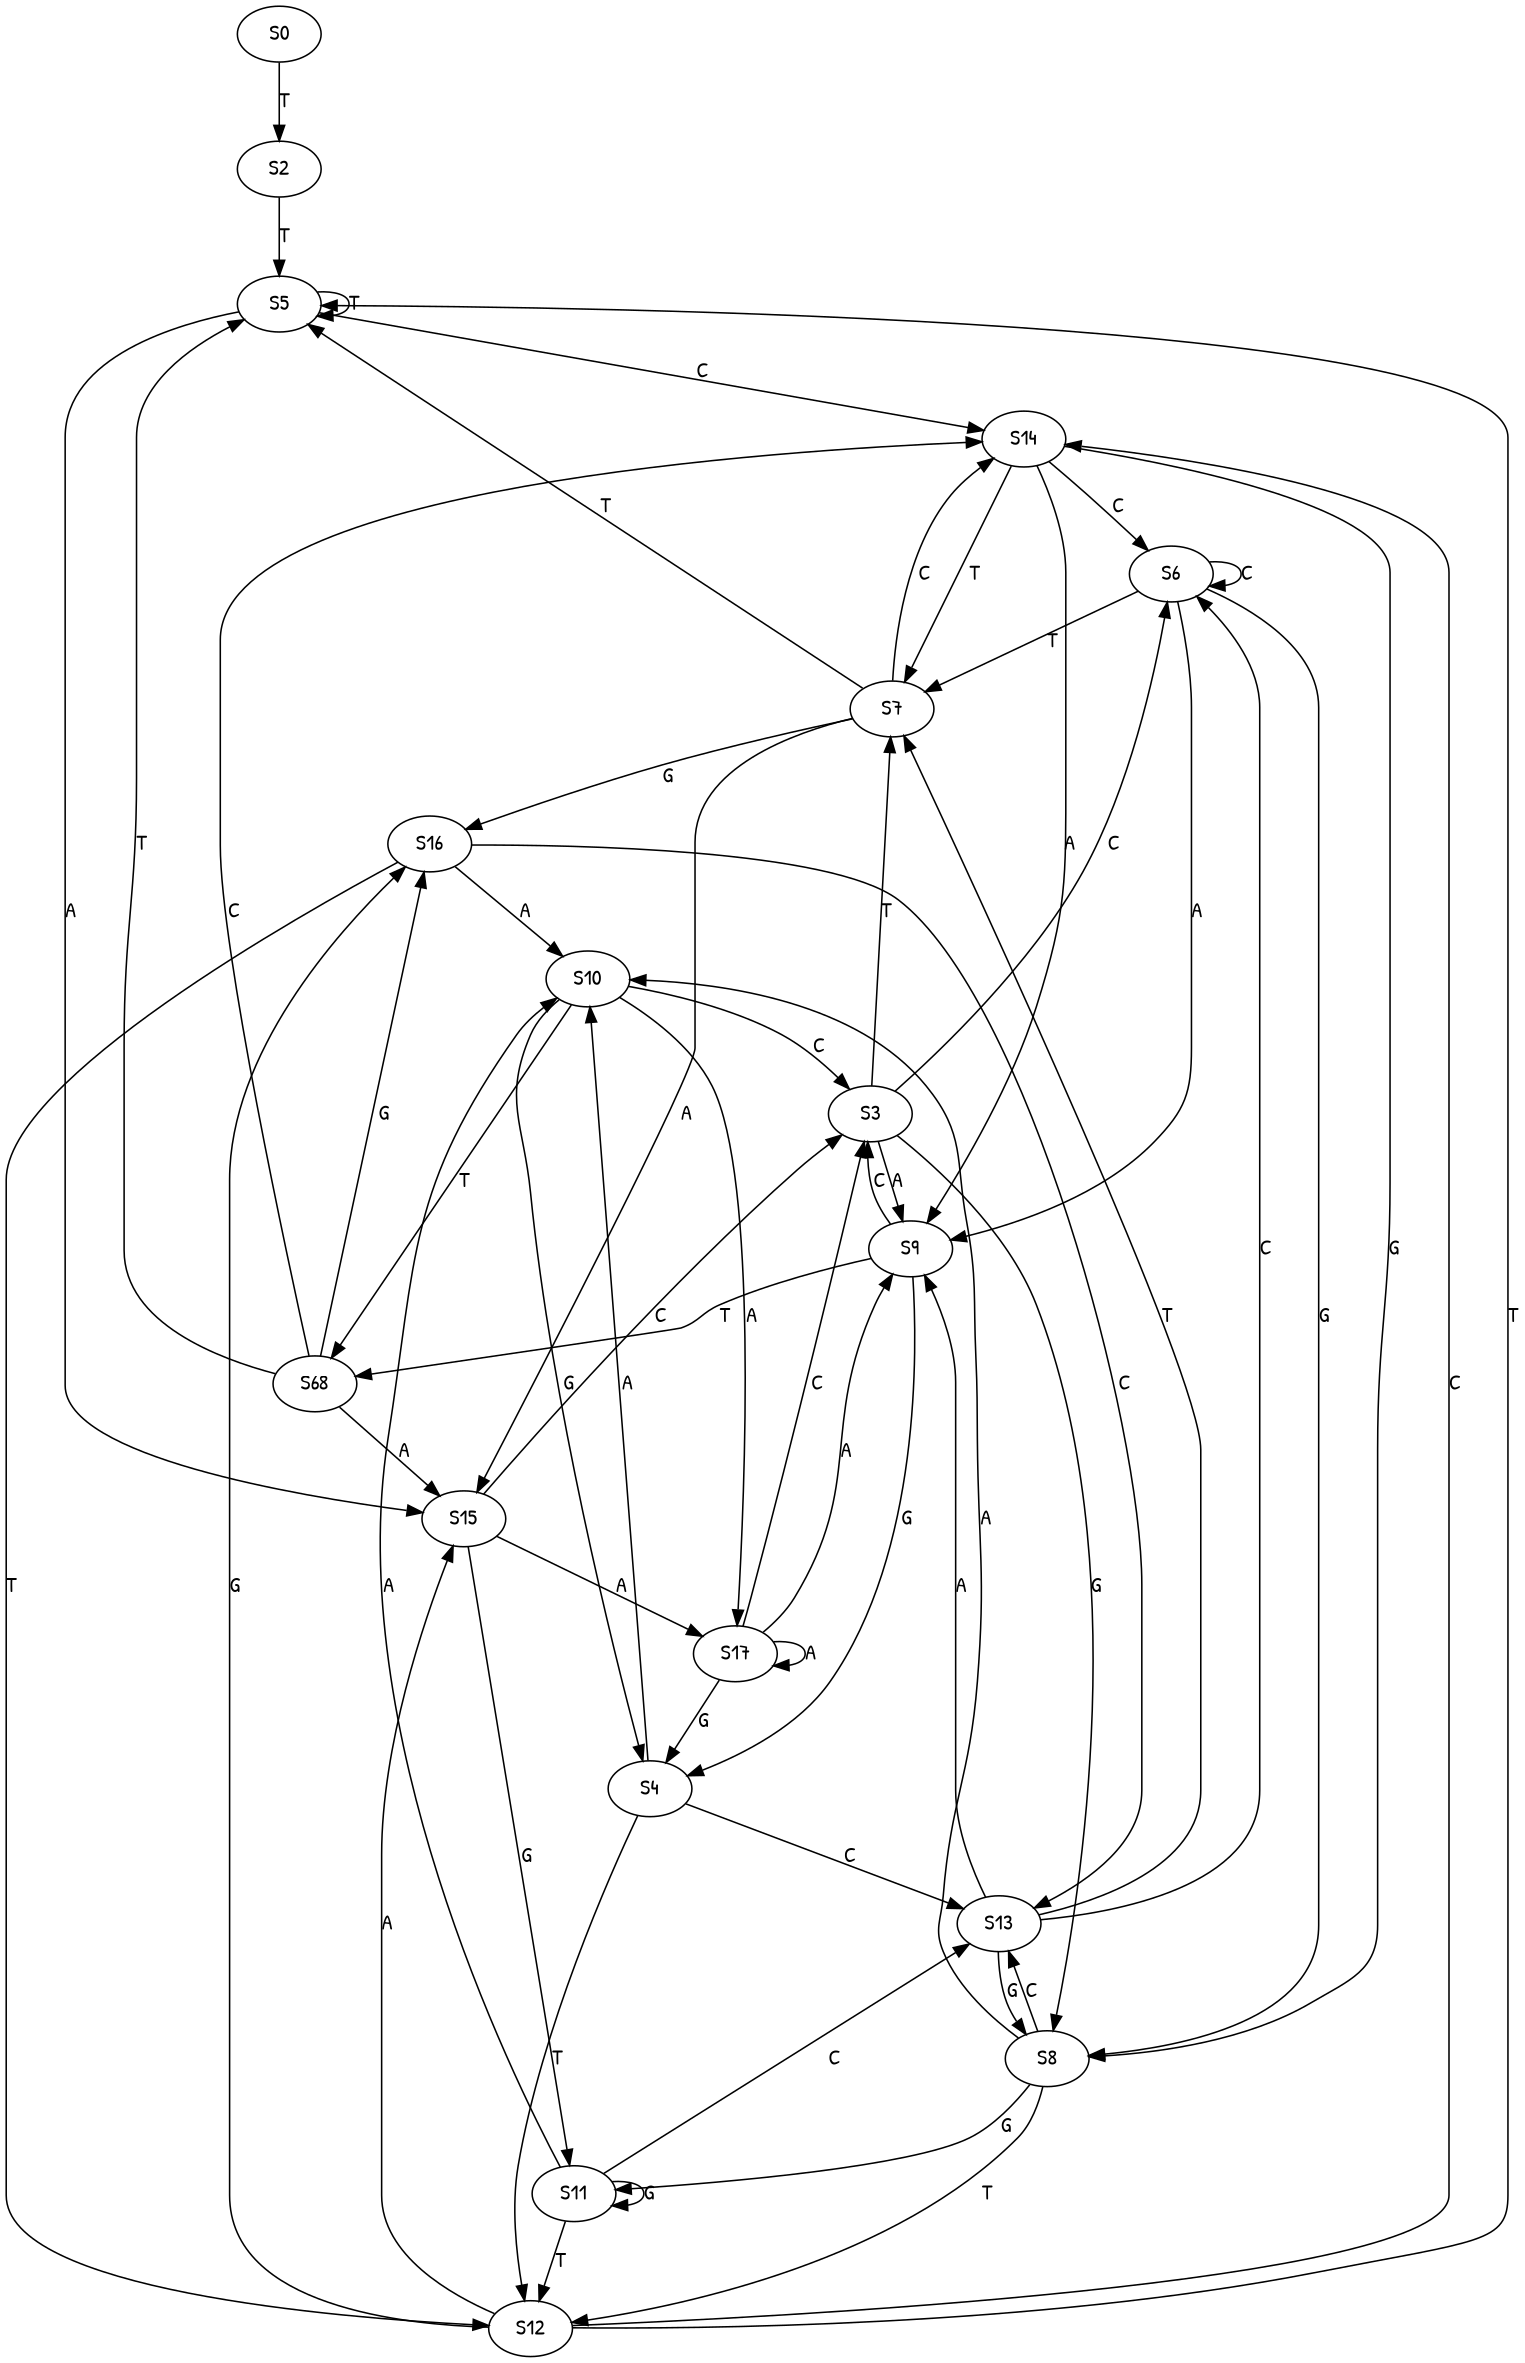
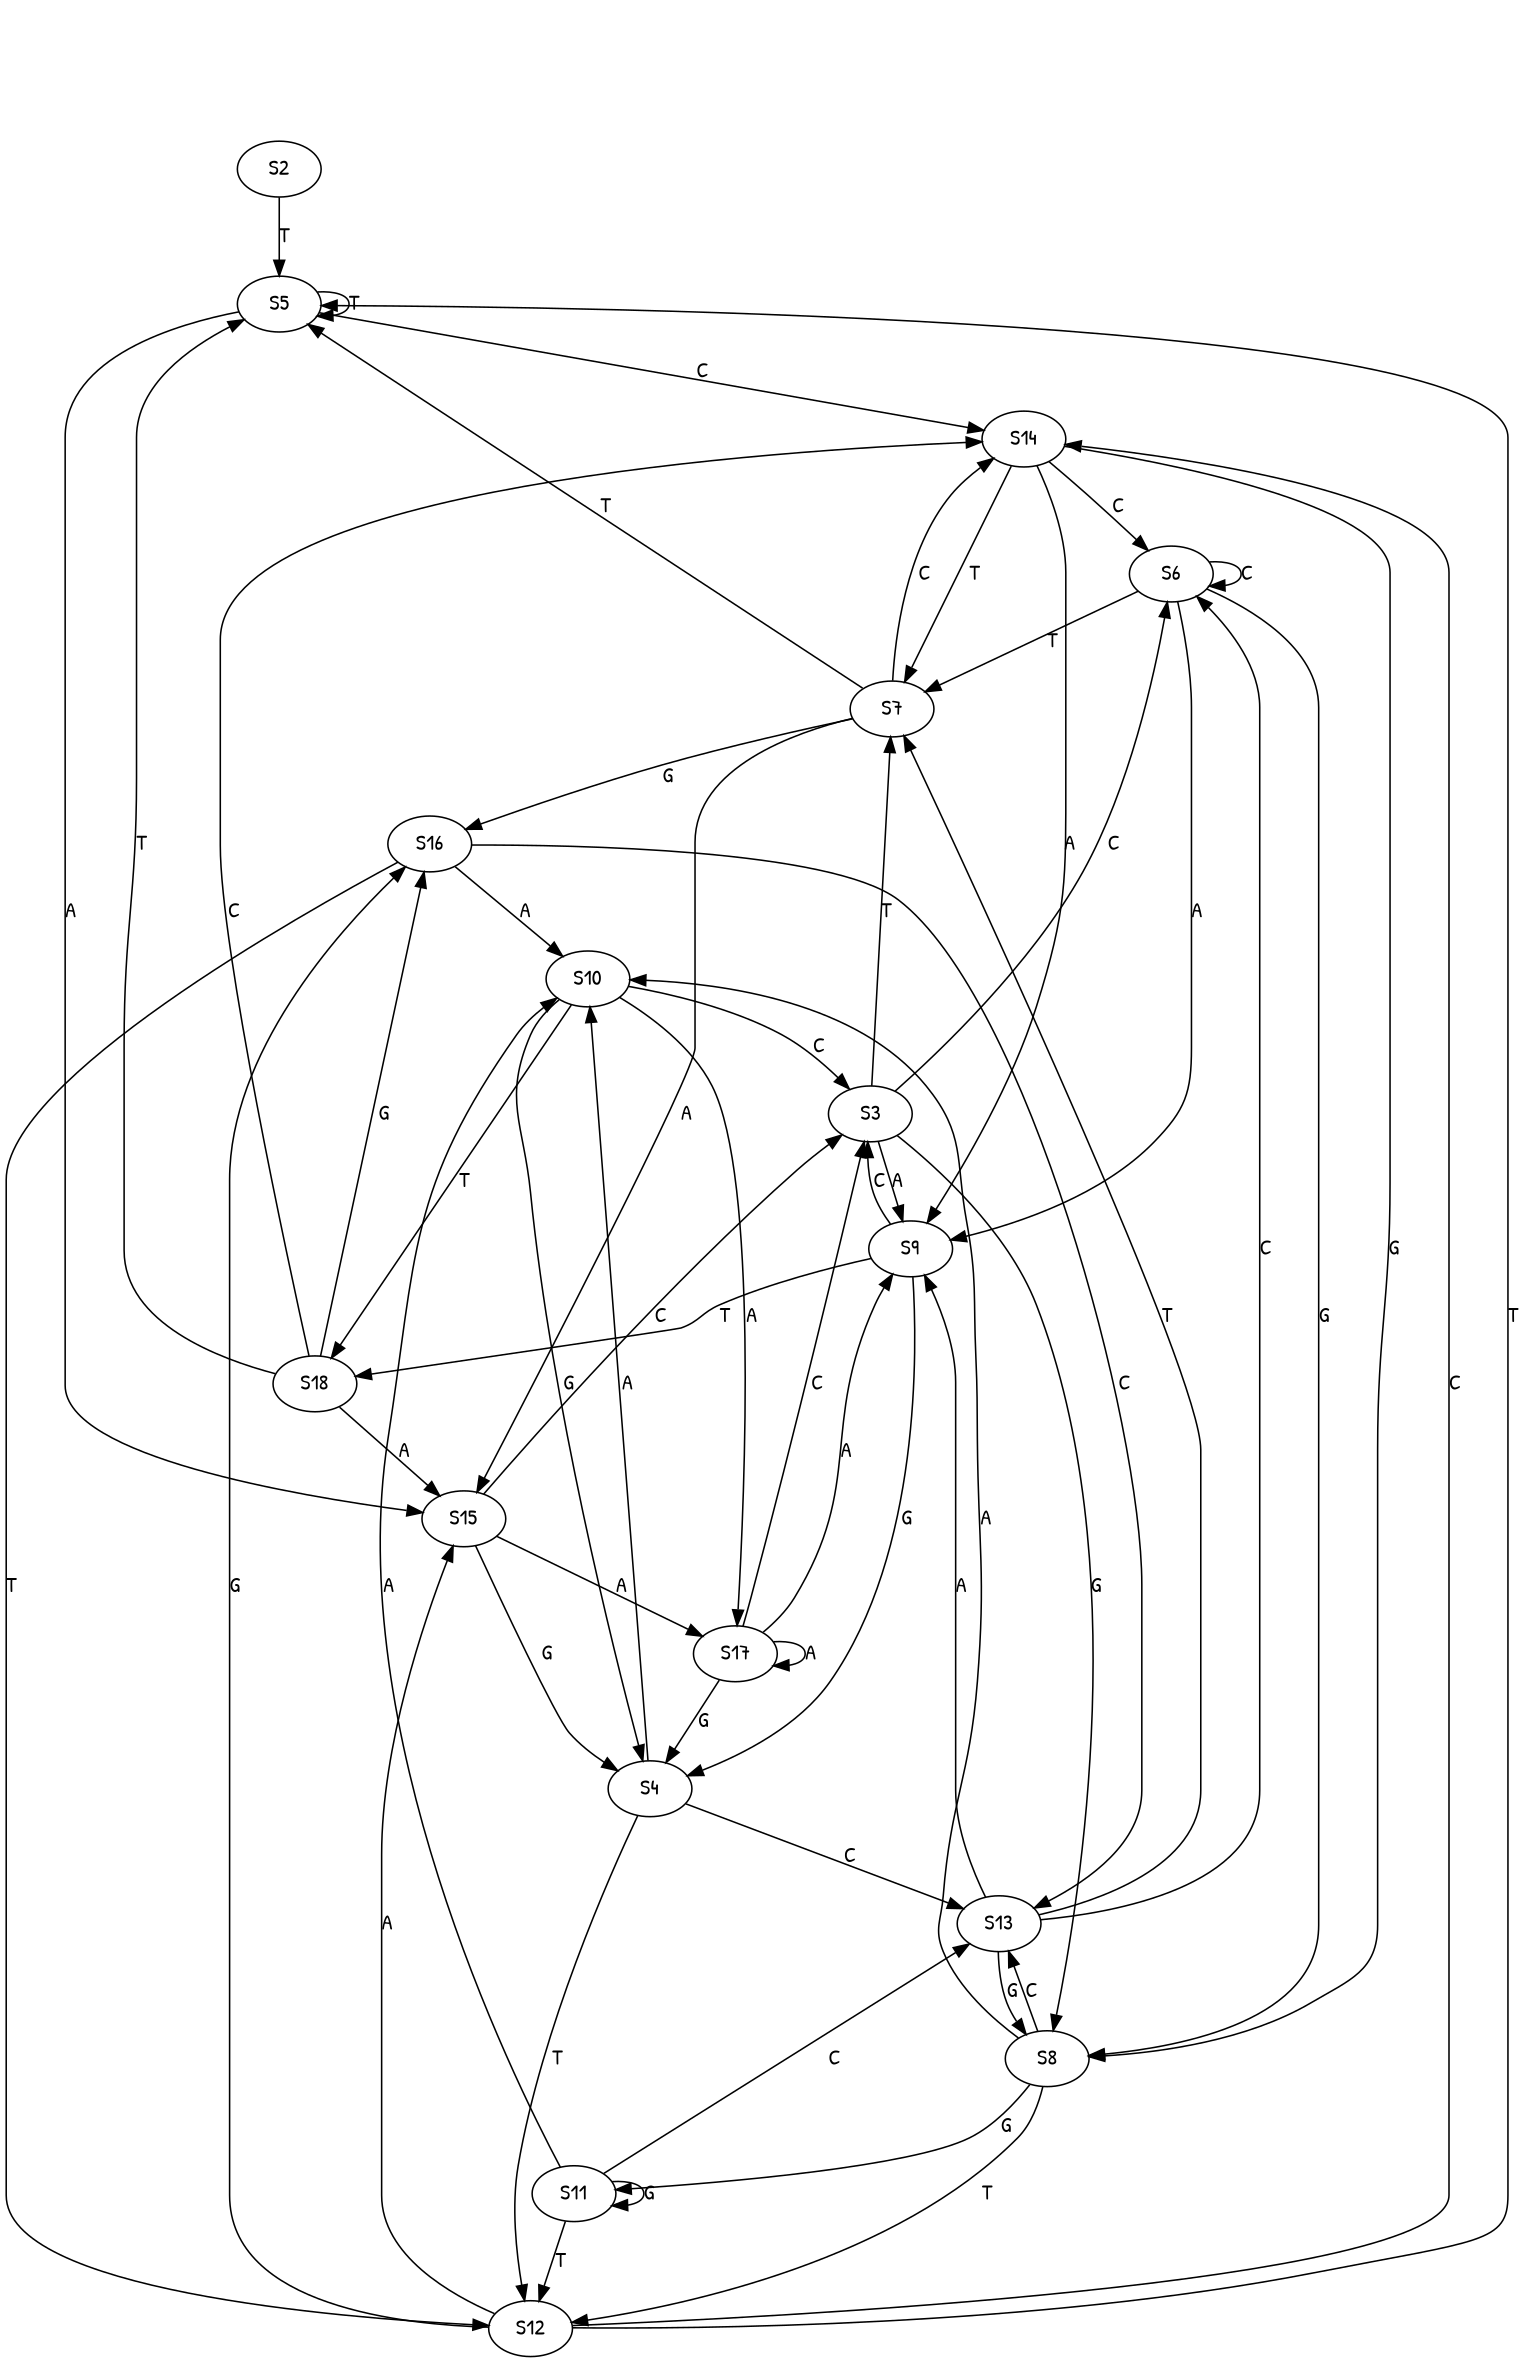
(279, 34) -> none
(315, 1384) -> (315, 1384)
(518, 1848) -> (530, 1661)
